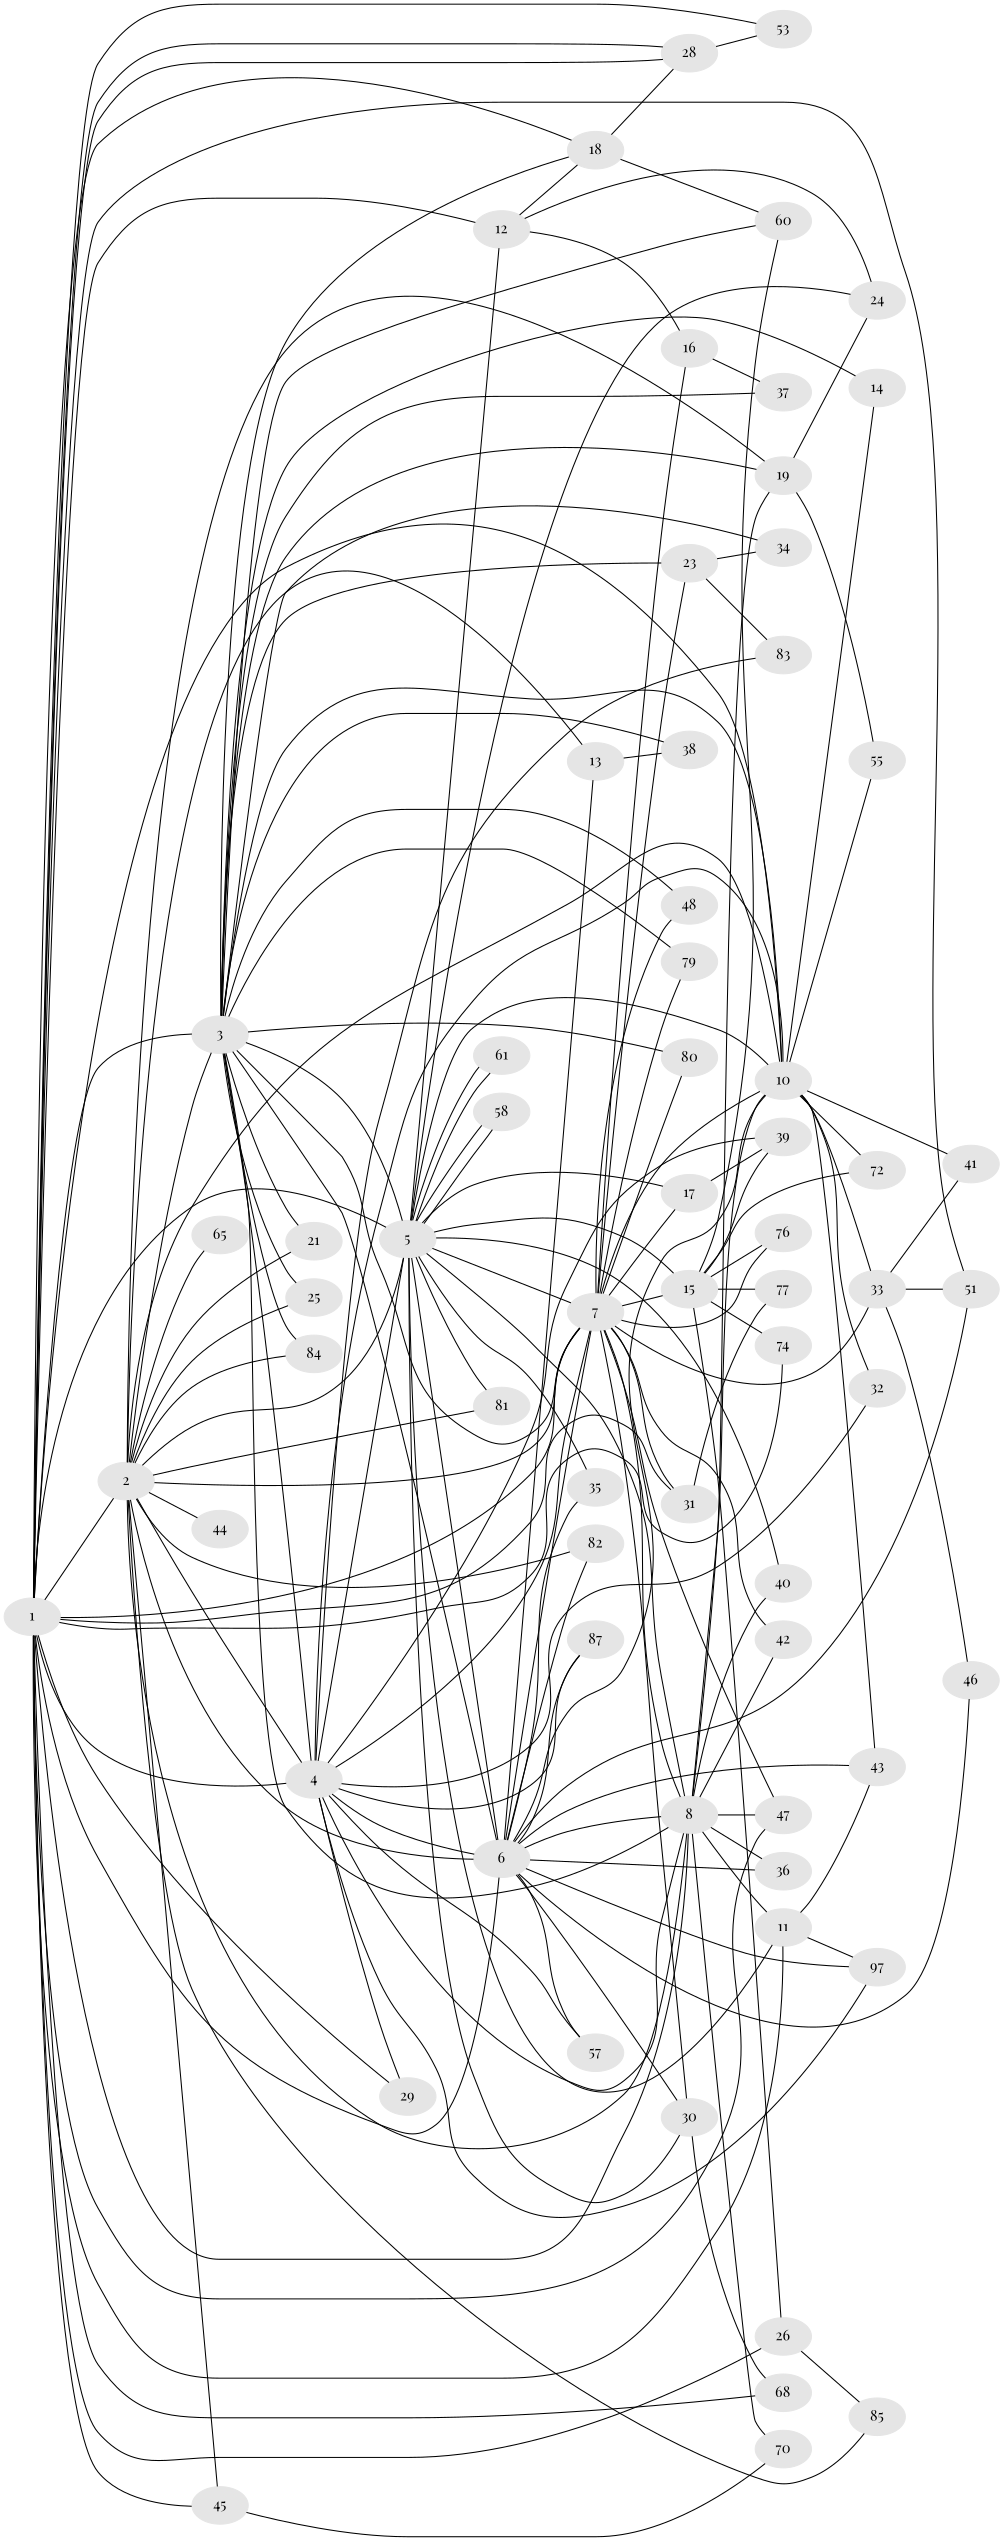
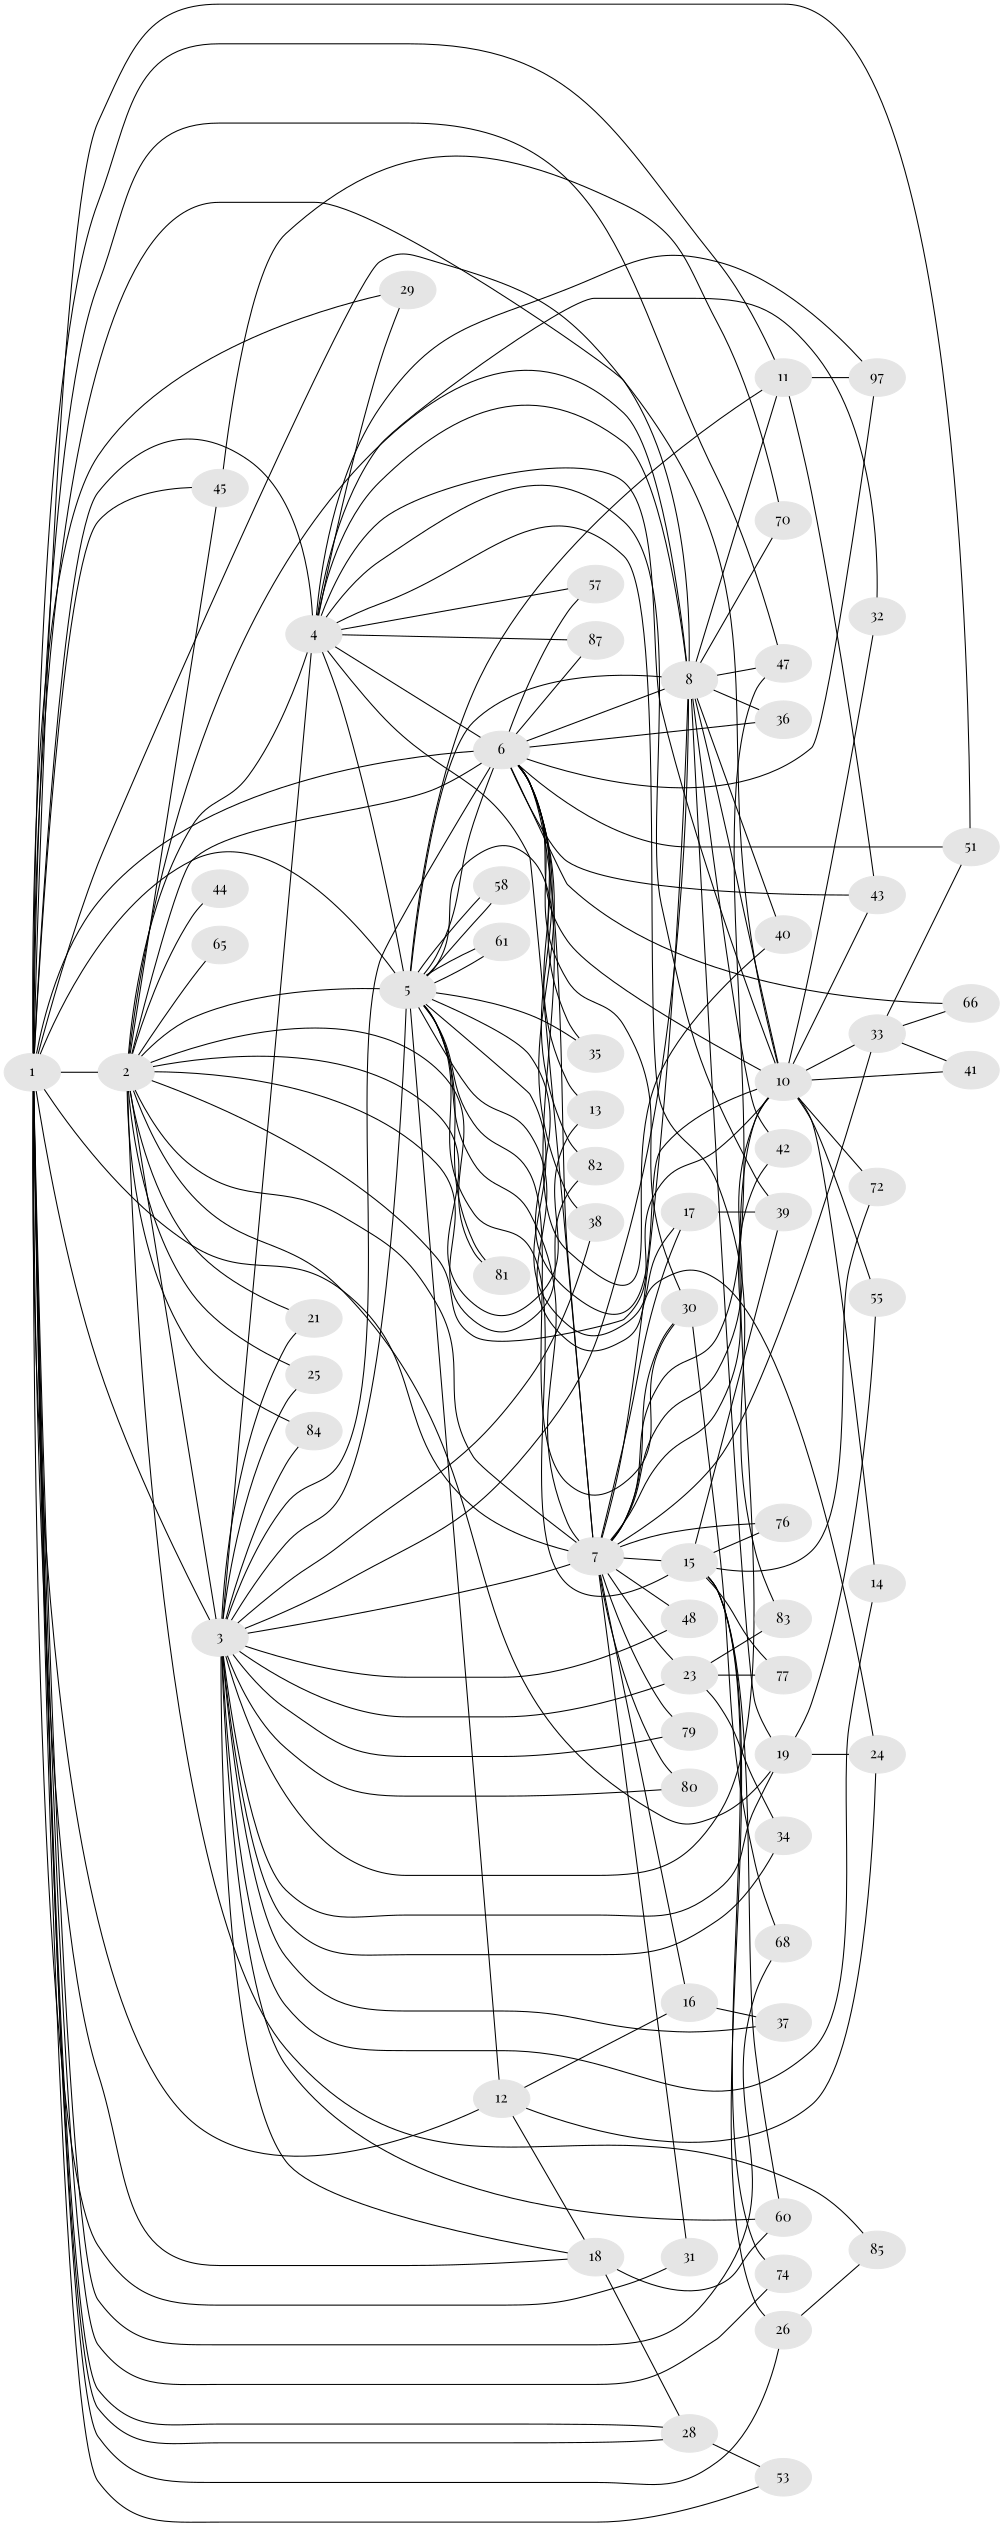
(645, 755) -> (546, 987)
(730, 1368) -> (744, 1675)
(971, 1680) -> (971, 1003)
